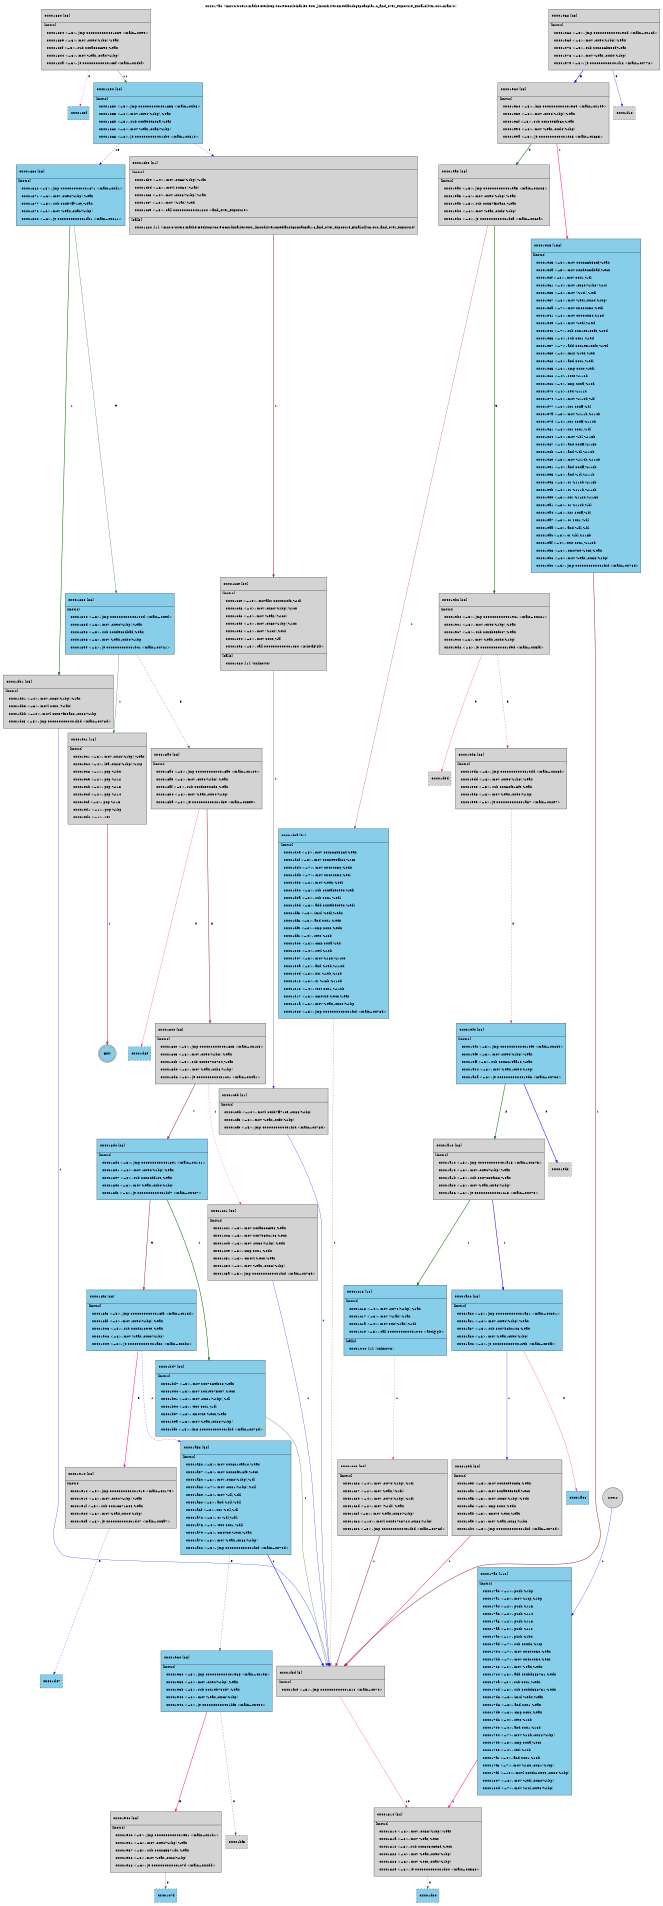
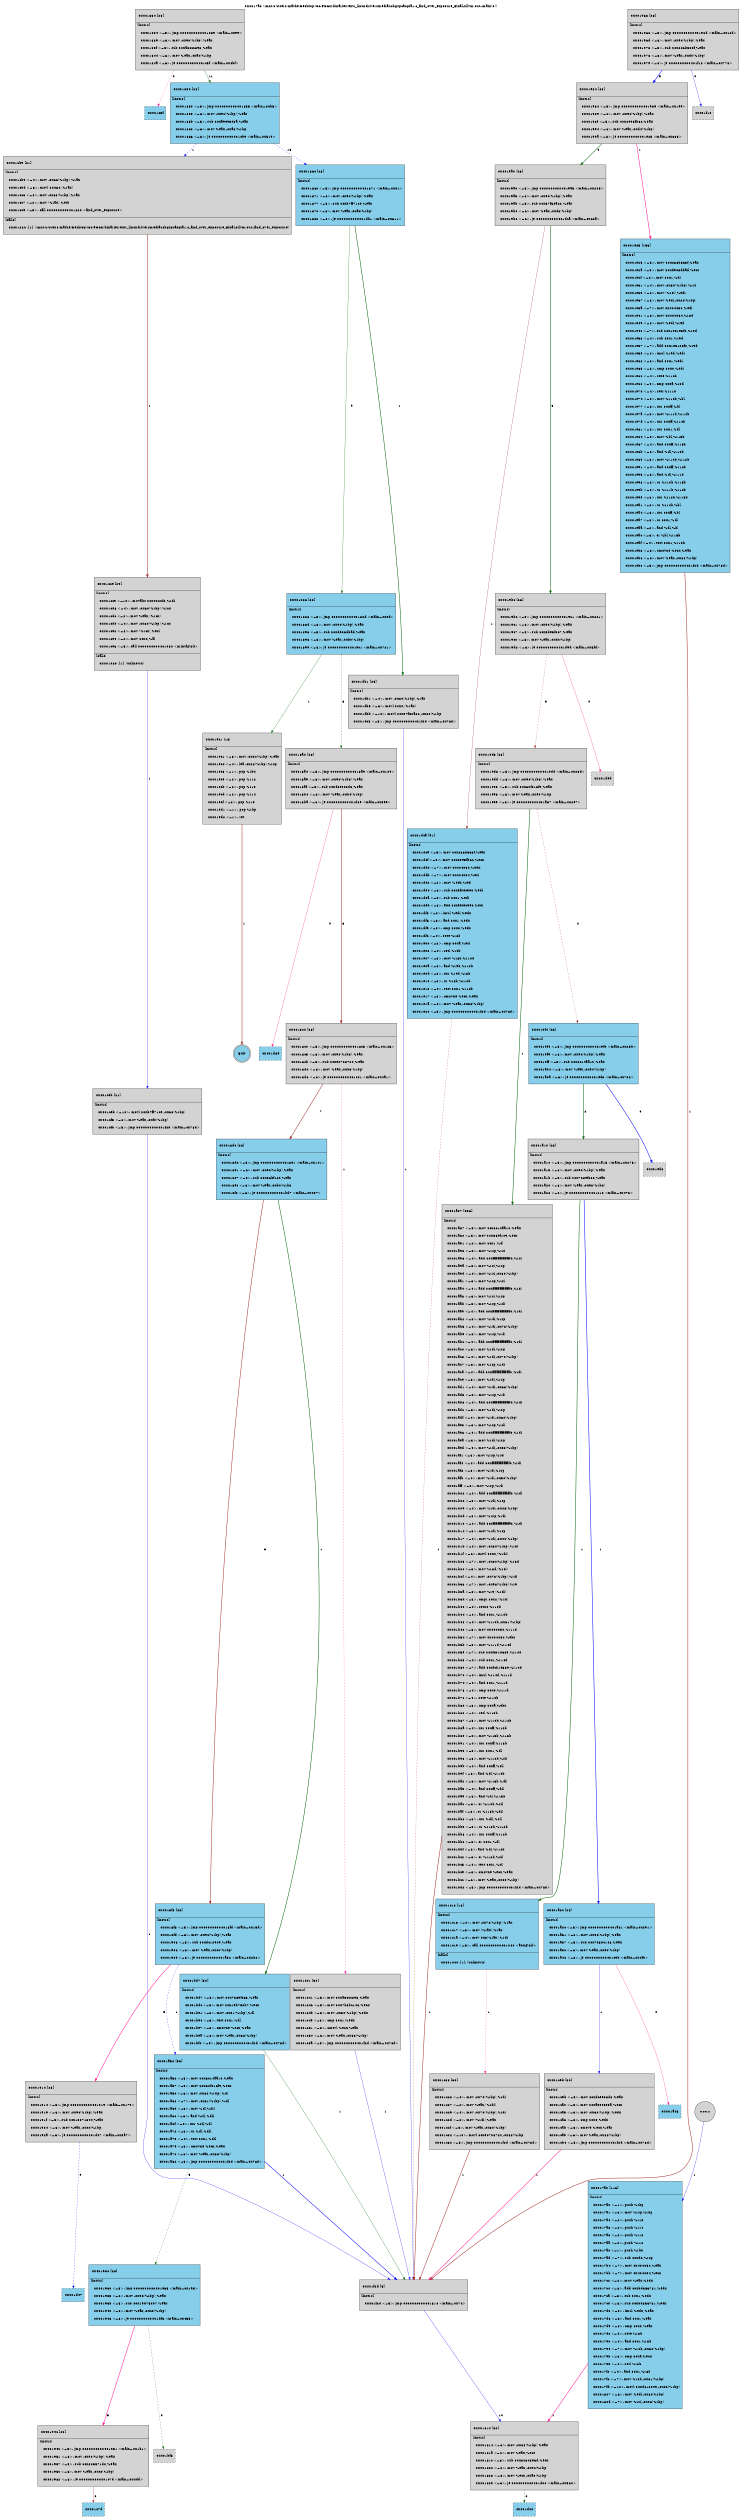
none -> (497, 1549)
(373, 1751) -> (462, 2365)
(428, 1881) -> (524, 2495)
